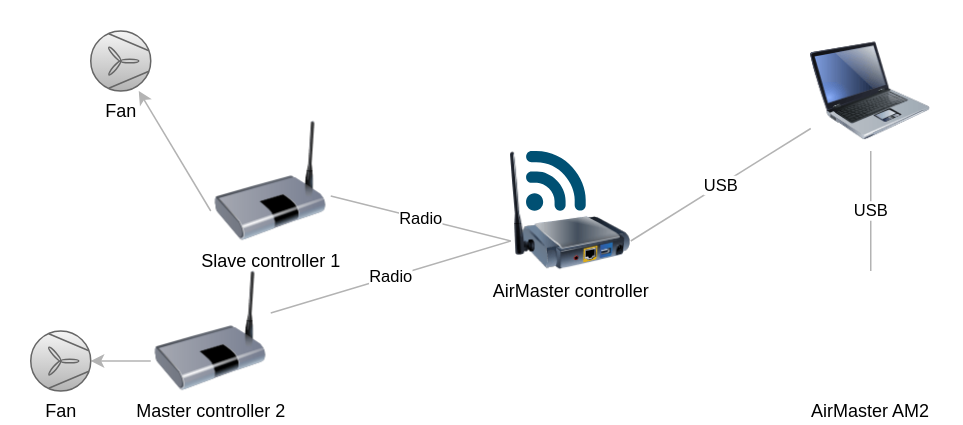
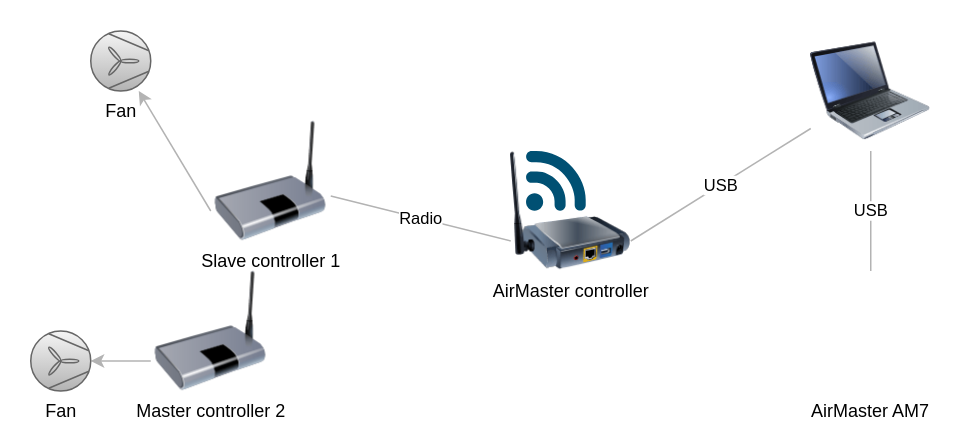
(390, 277) -> none
(870, 411) -> (870, 411)
